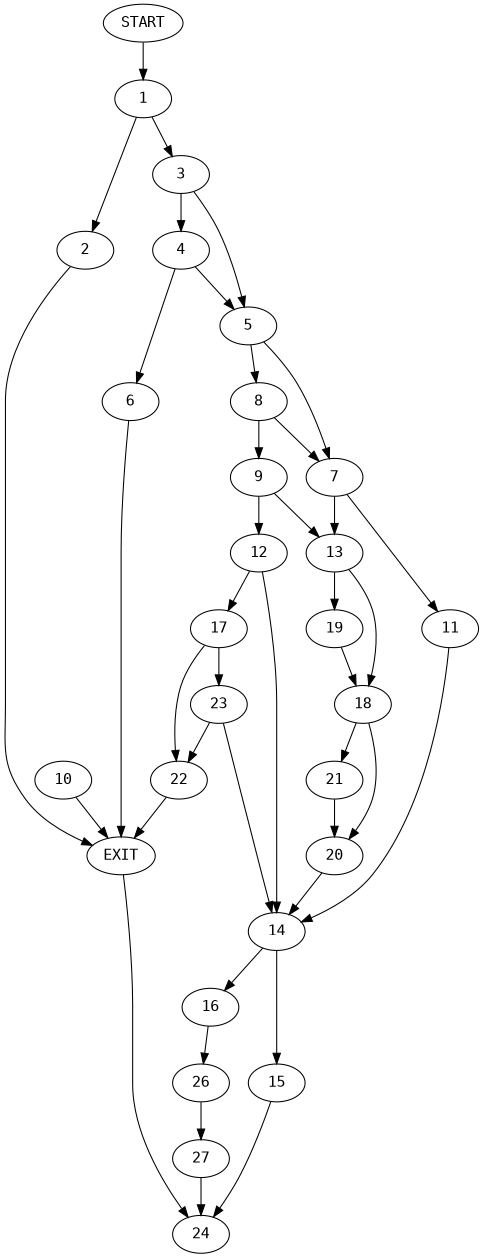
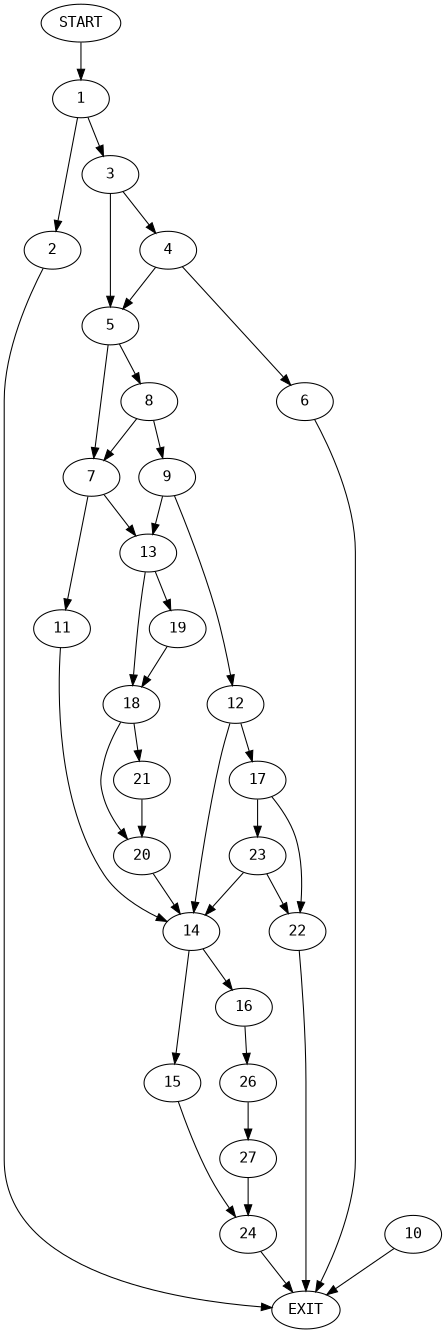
(133, 1047) -> (273, 1267)
